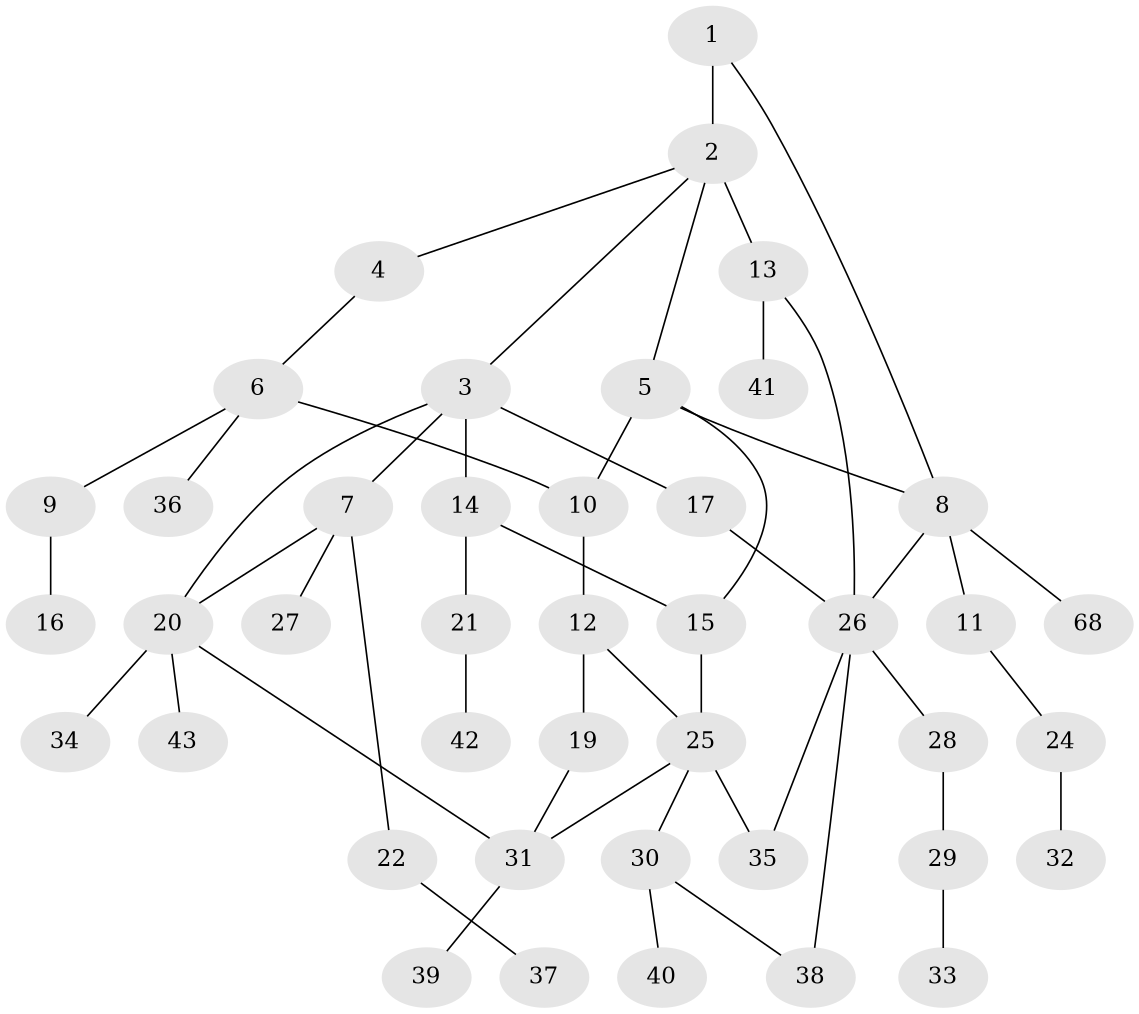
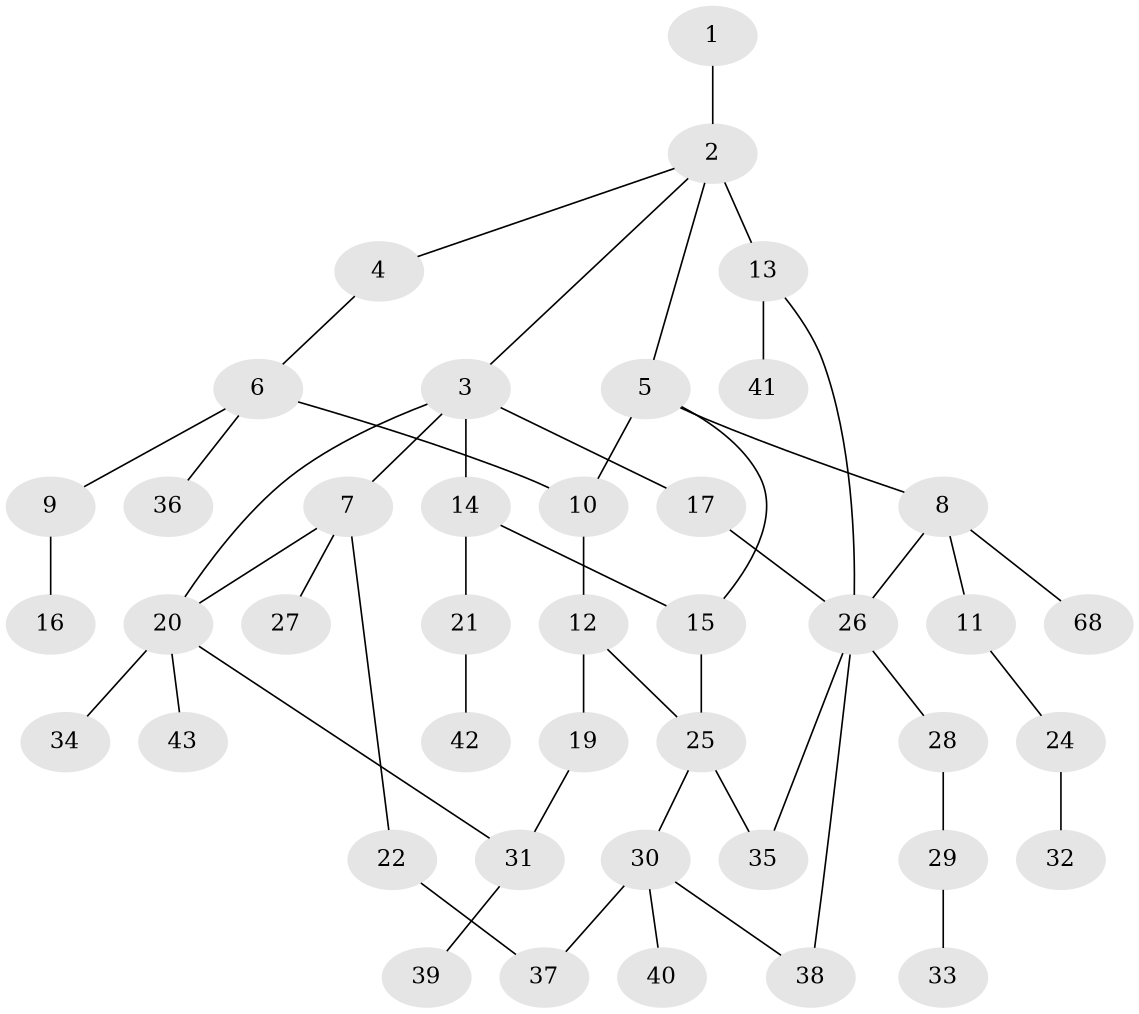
(843, 265) -> none
(611, 801) -> none
none -> (595, 919)
